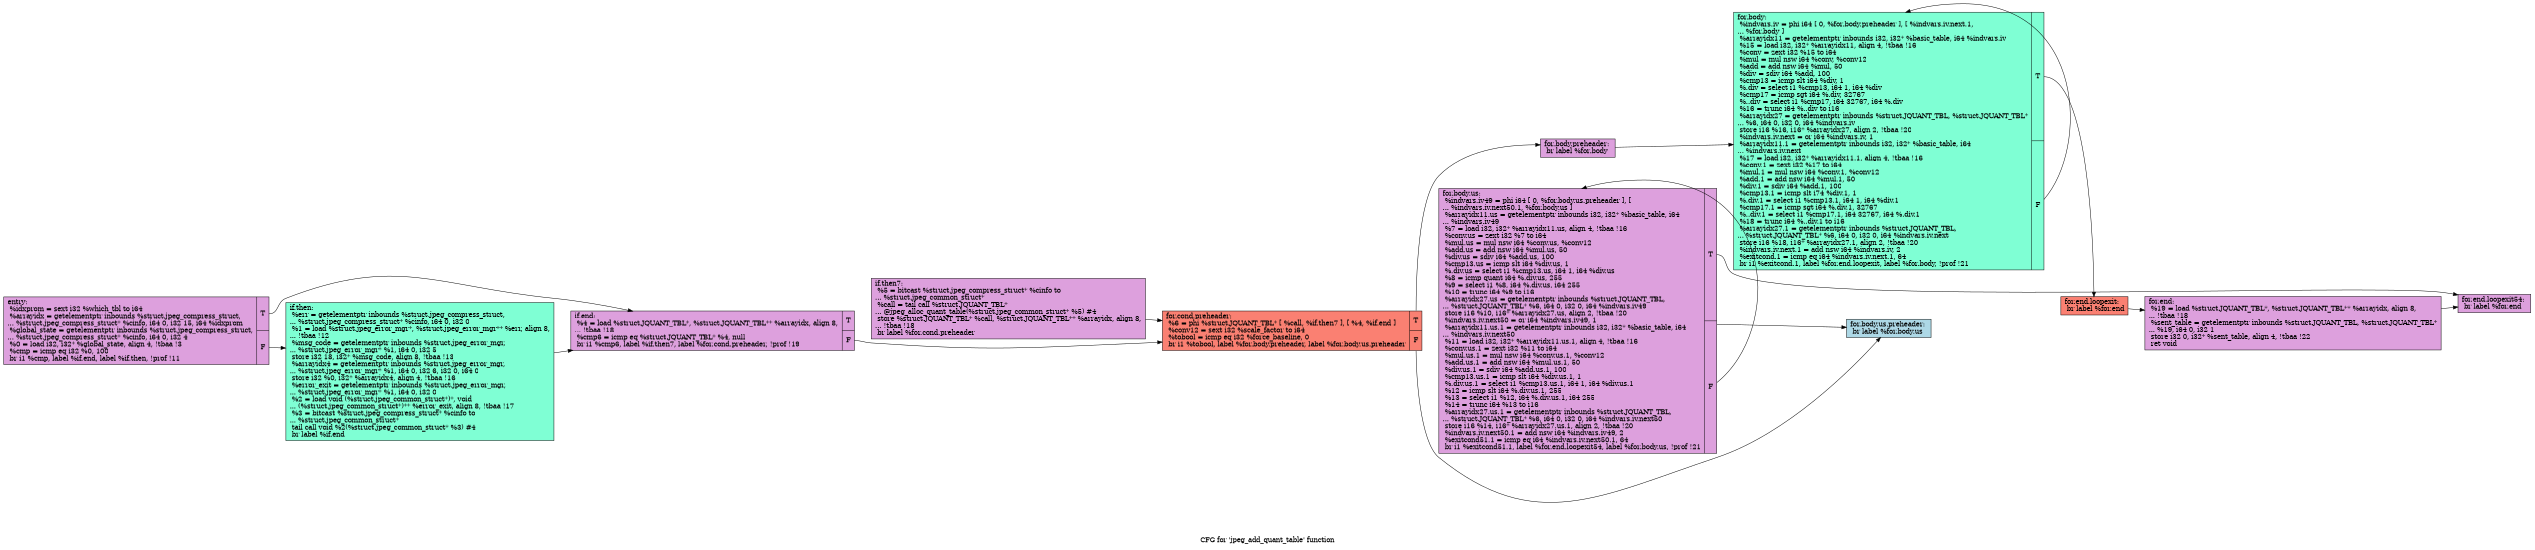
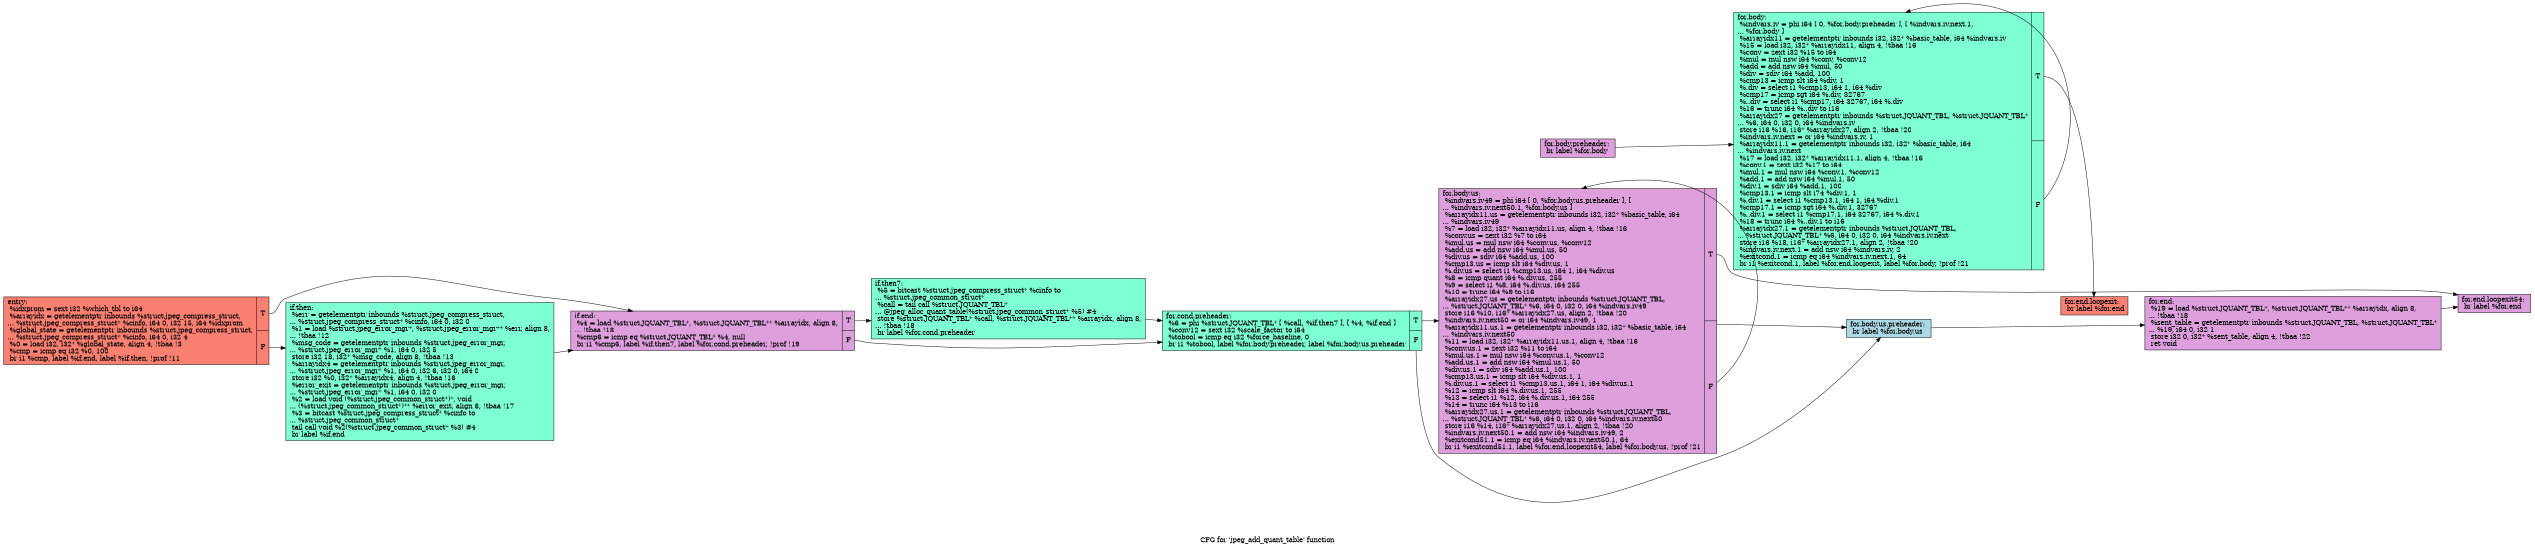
(1430, 191) -> (1428, 321)
(1008, 309) -> (1008, 309)
(2134, 309) -> (2036, 327)
none -> (860, 321)
(136, 331) -> (136, 331)
(1292, 331) -> (1292, 331)
